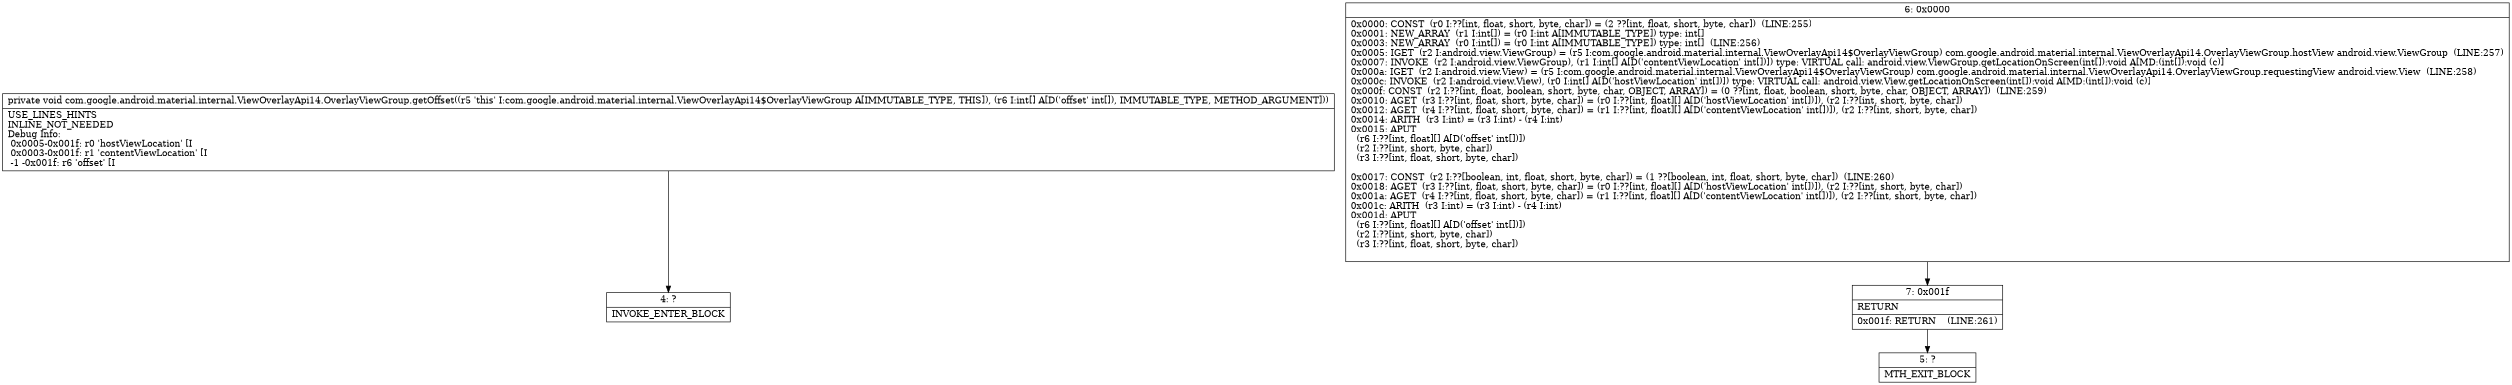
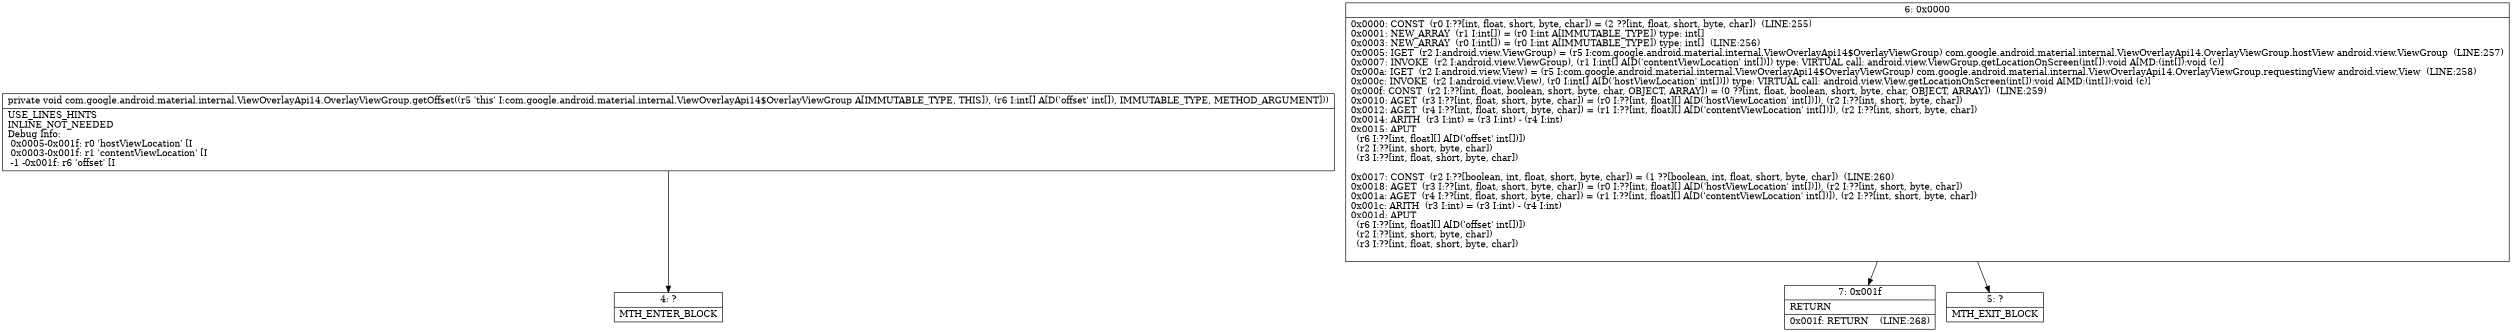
(668, 314) -> (668, 314)
(1927, 322) -> (1860, 322)
(1927, 338) -> (1982, 274)
